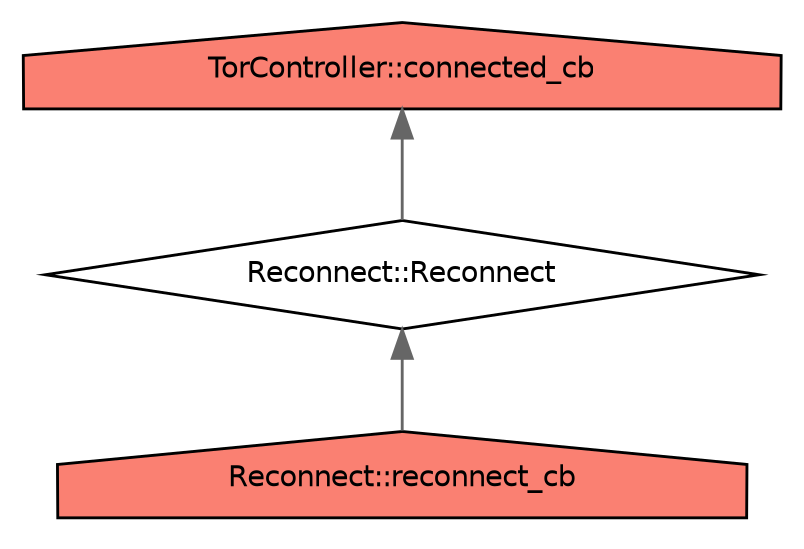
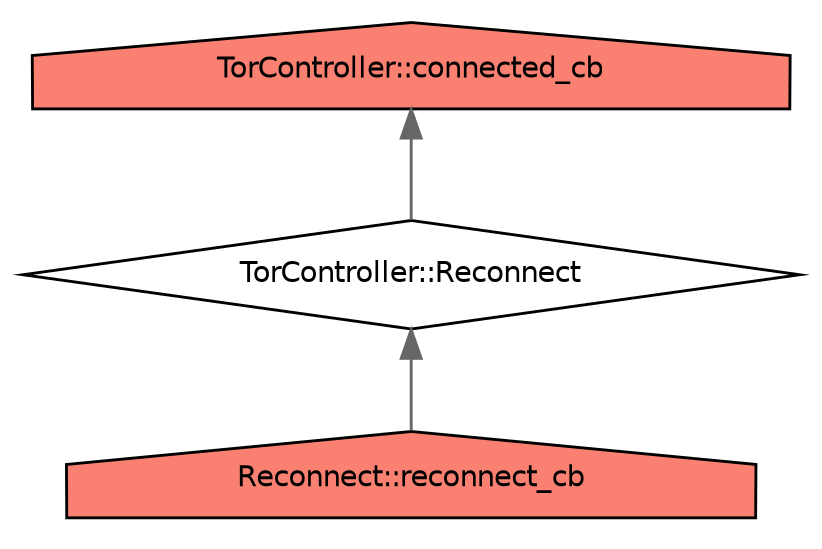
(402, 275) -> (411, 275)
